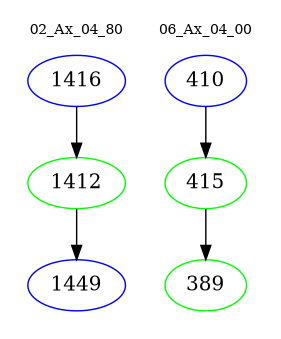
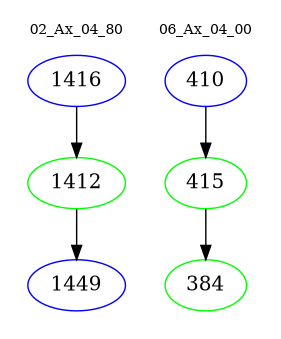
(206, 285) -> (206, 285)
